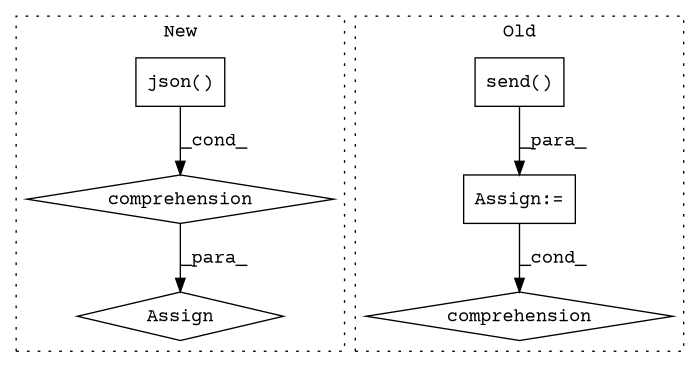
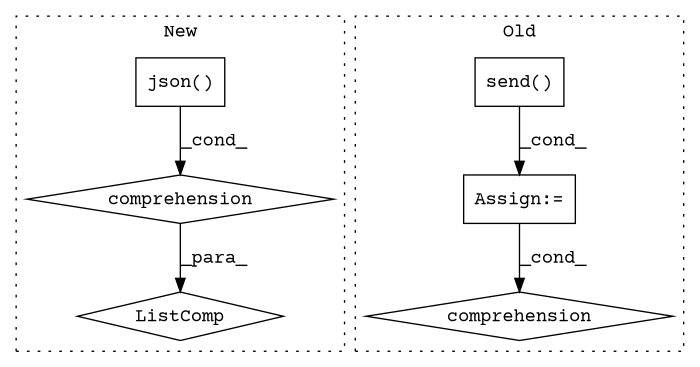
(553, 141) -> (553, 141)
(180, 316) -> (180, 316)
